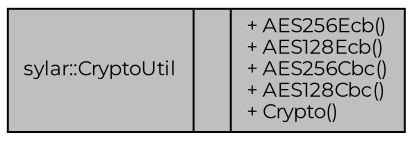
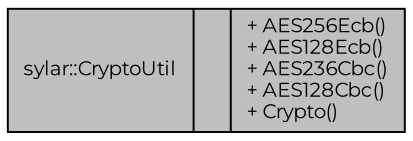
(318, 69) -> (318, 69)
